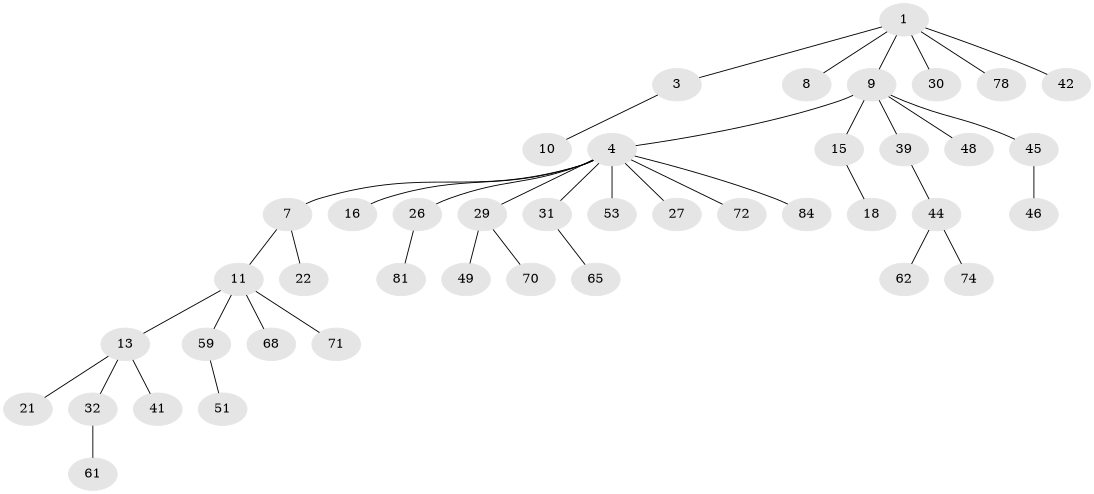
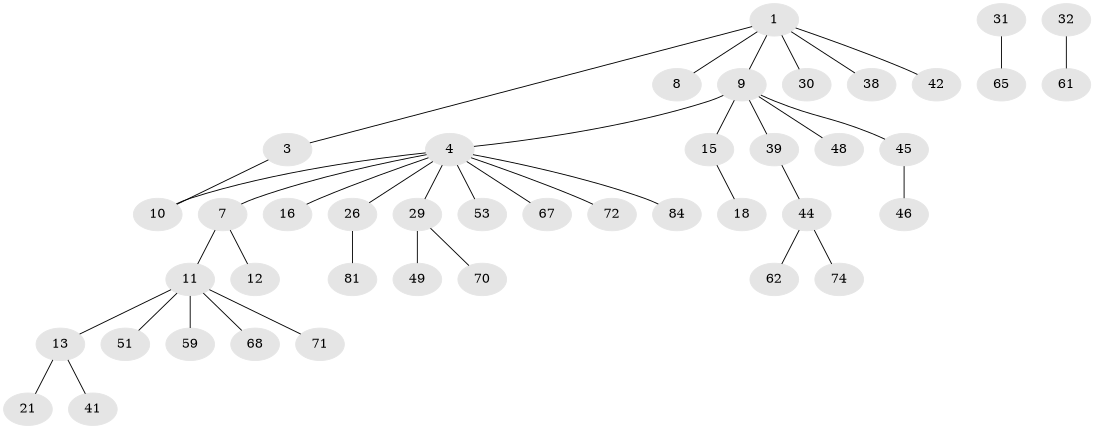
(1001, 85) -> (872, 85)
(580, 182) -> (299, 171)
(677, 215) -> (547, 215)
(304, 279) -> (255, 279)
(109, 377) -> none
(215, 377) -> (158, 312)
